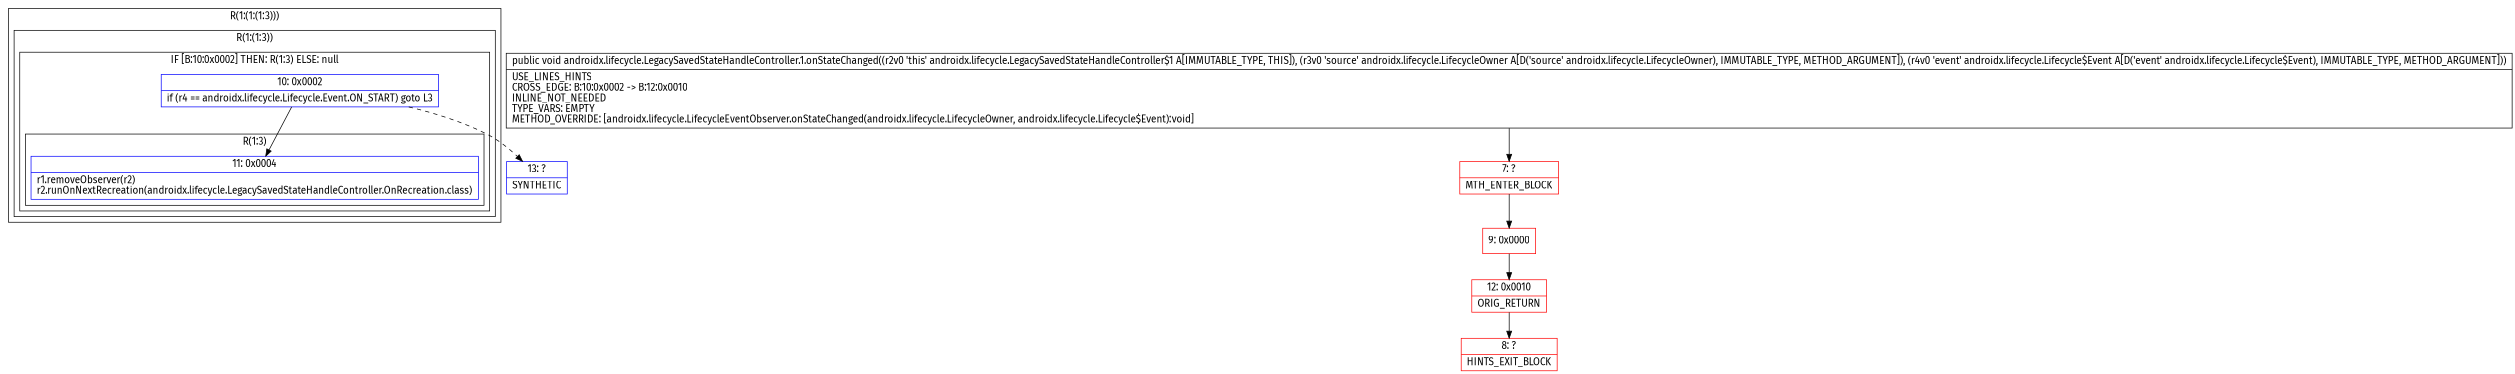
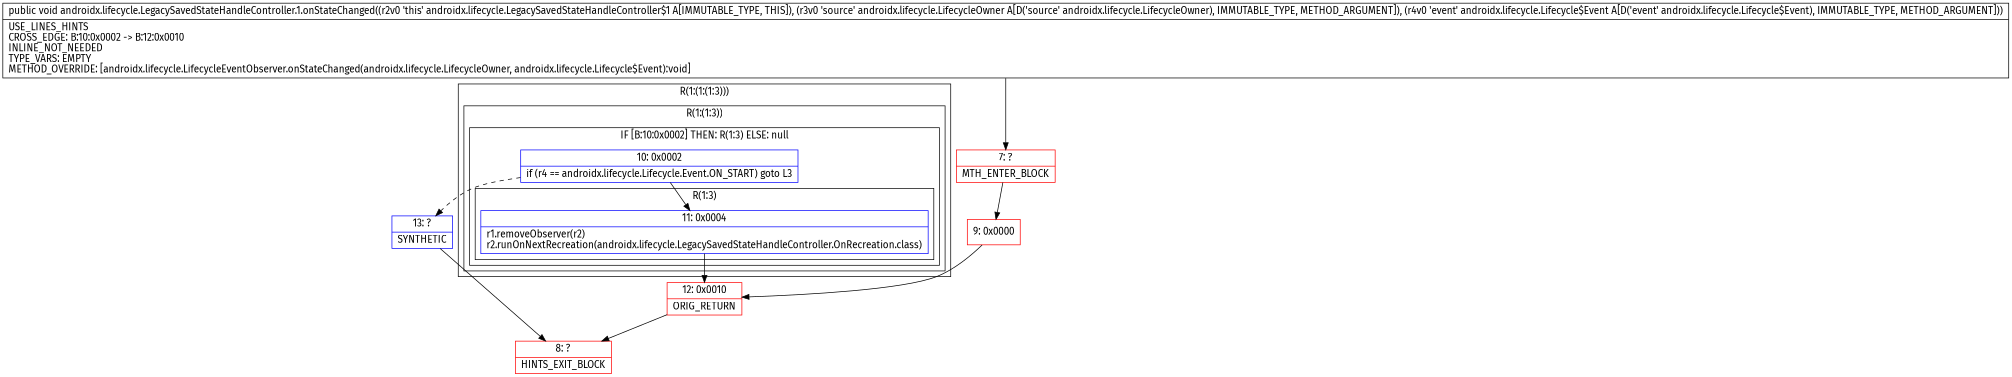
none -> (704, 264)
none -> (490, 292)
